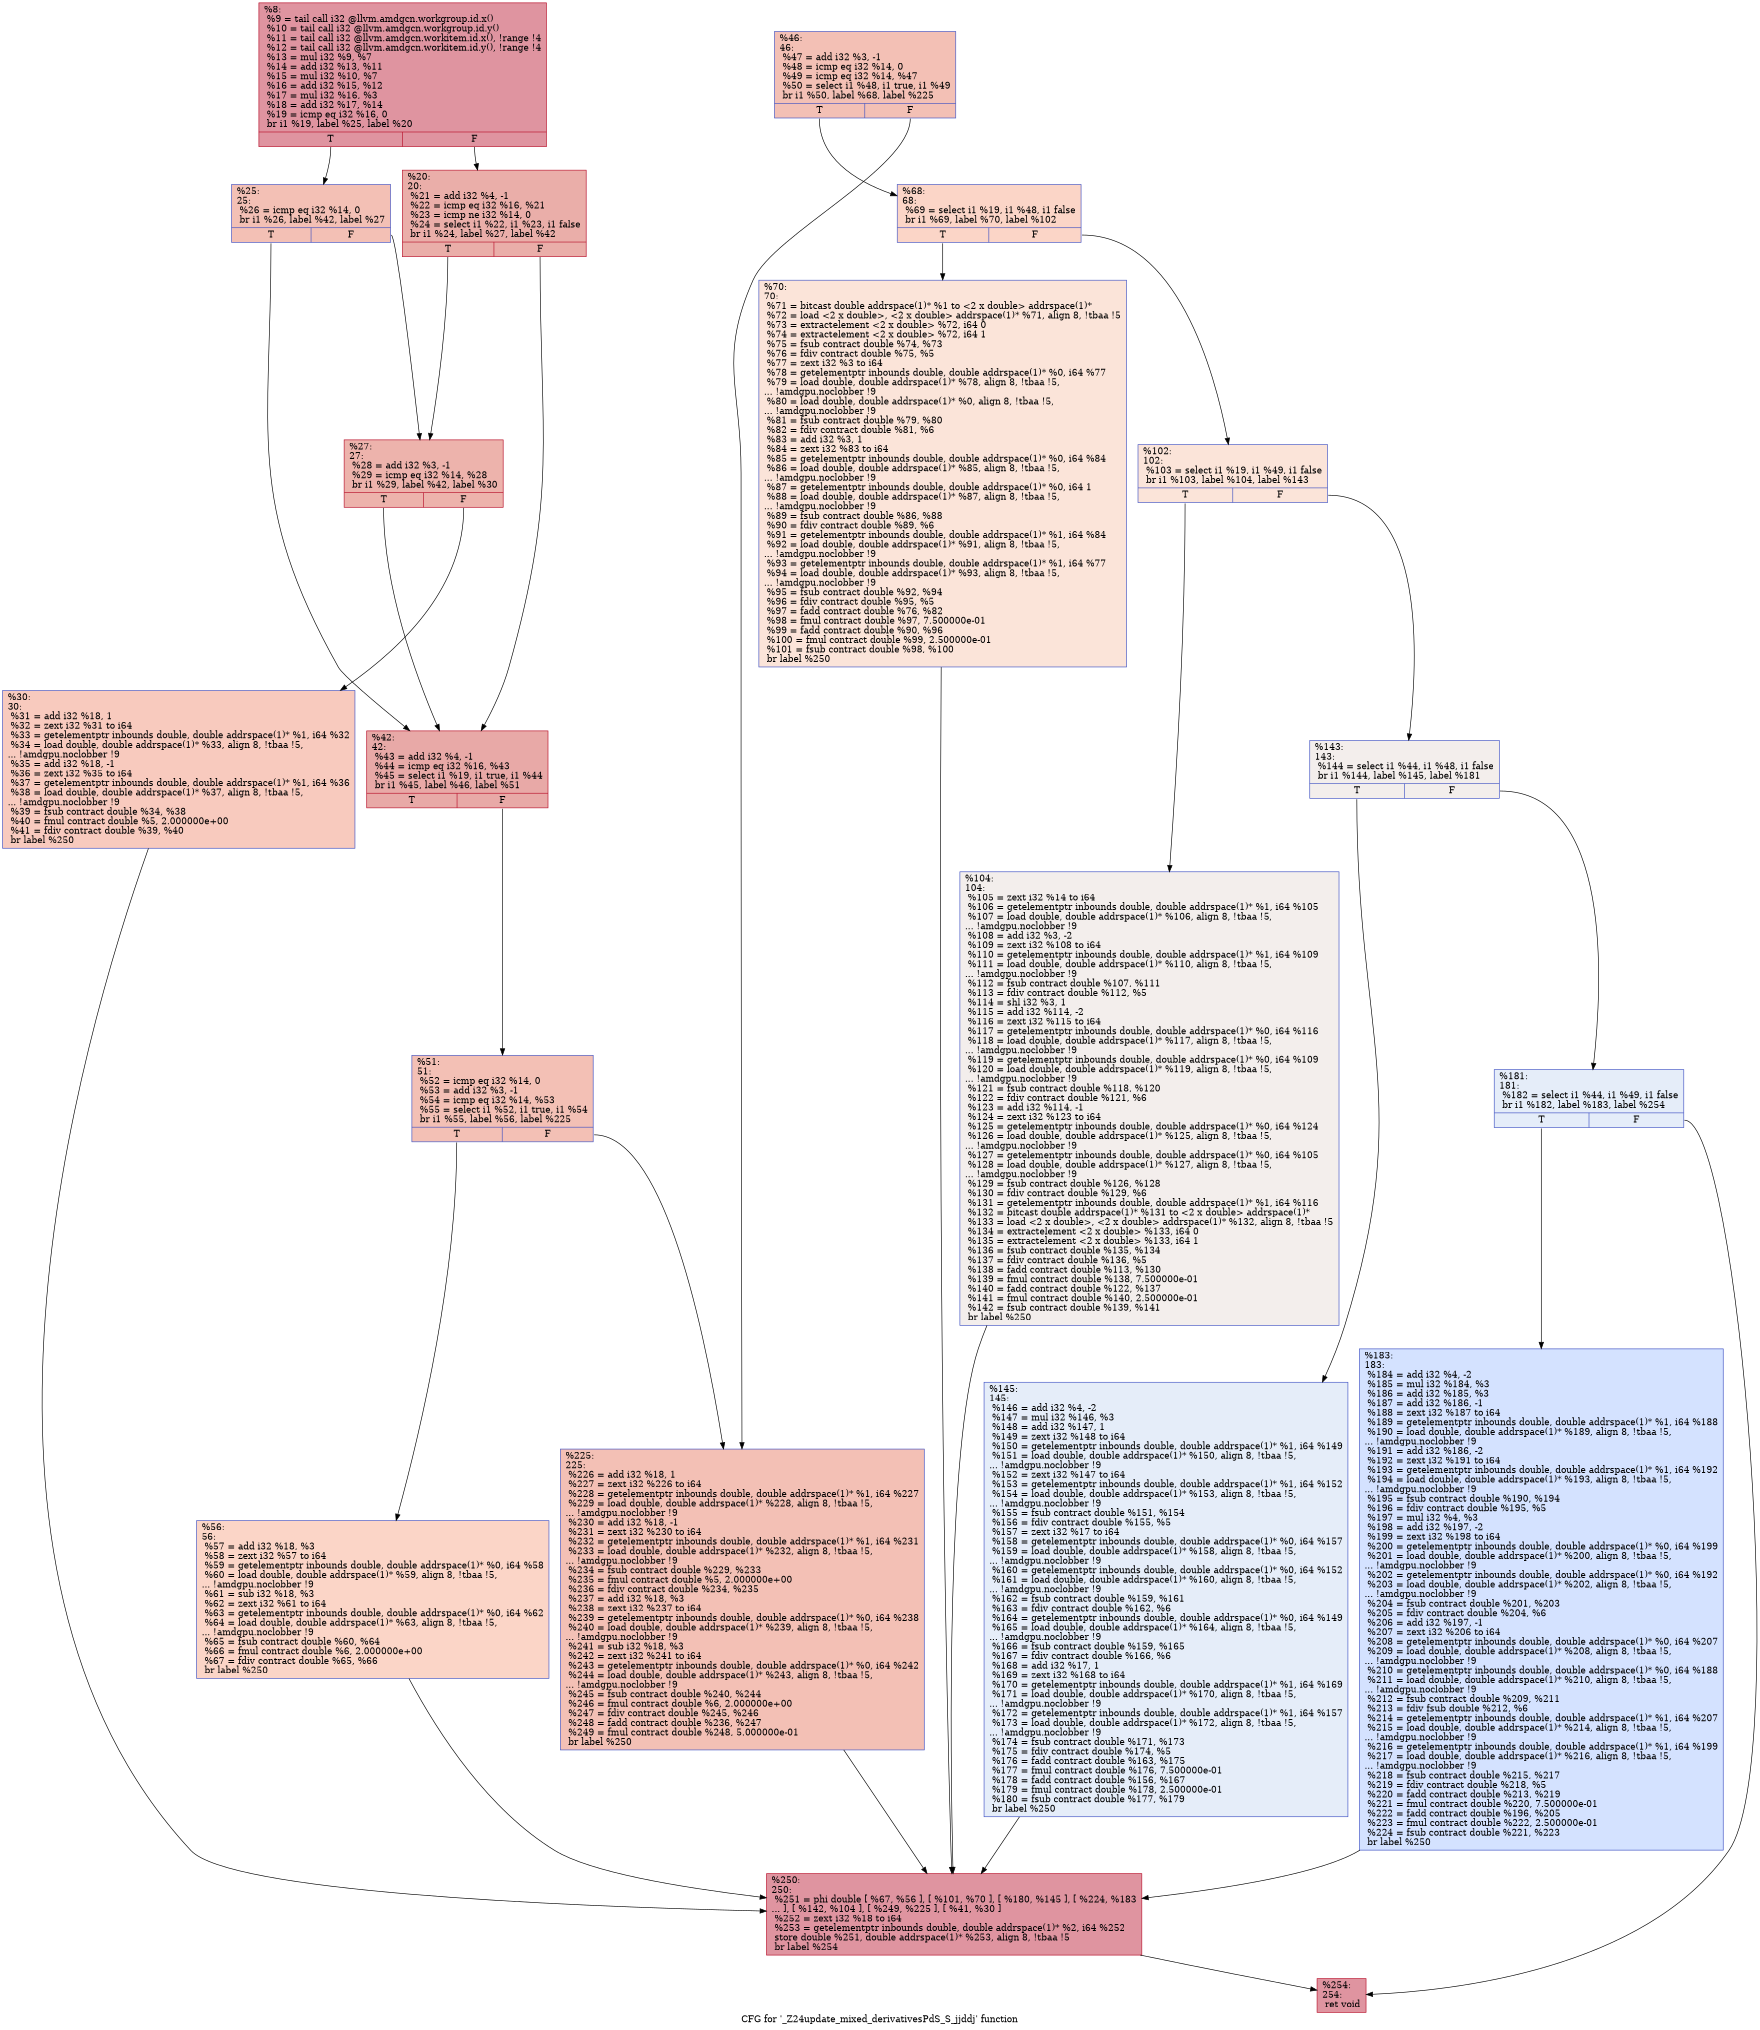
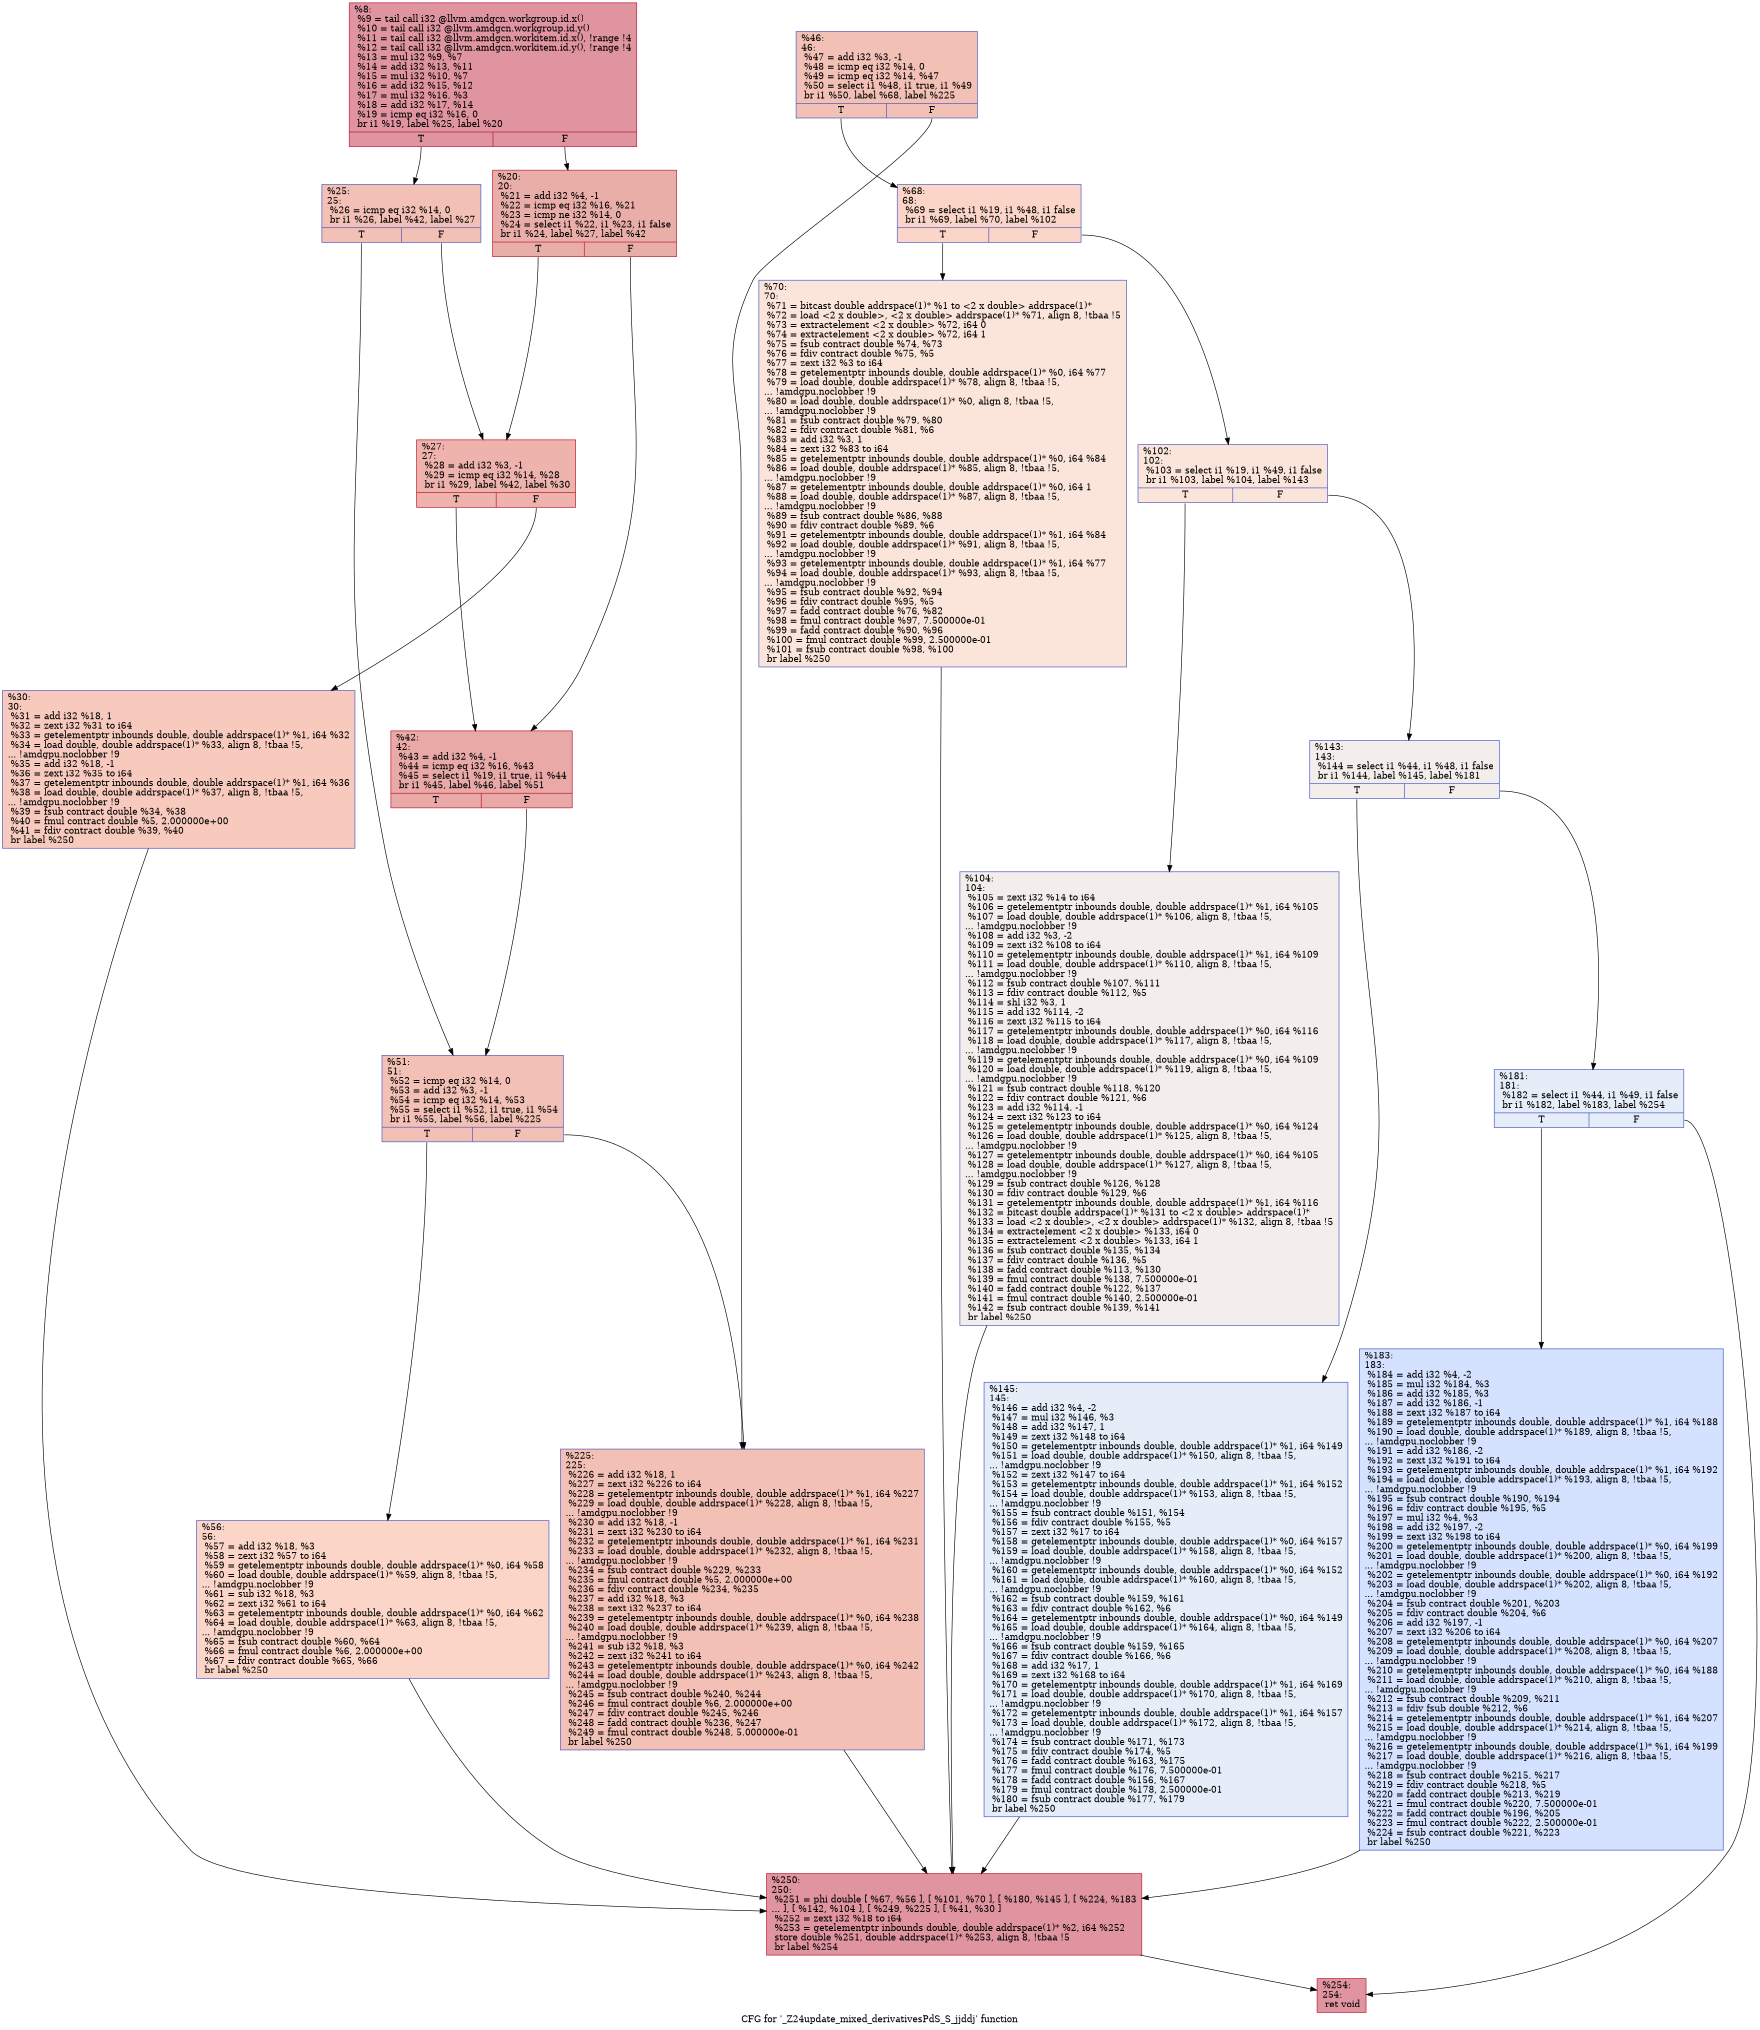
(275, 506) -> (358, 653)
